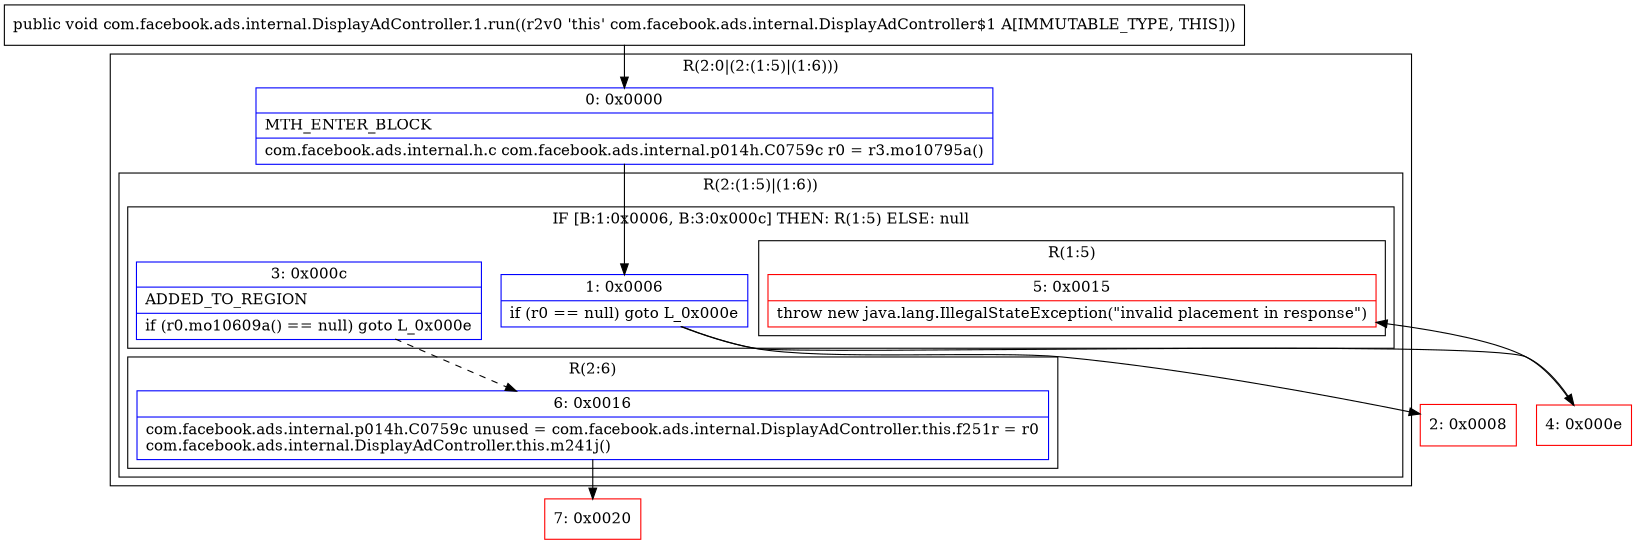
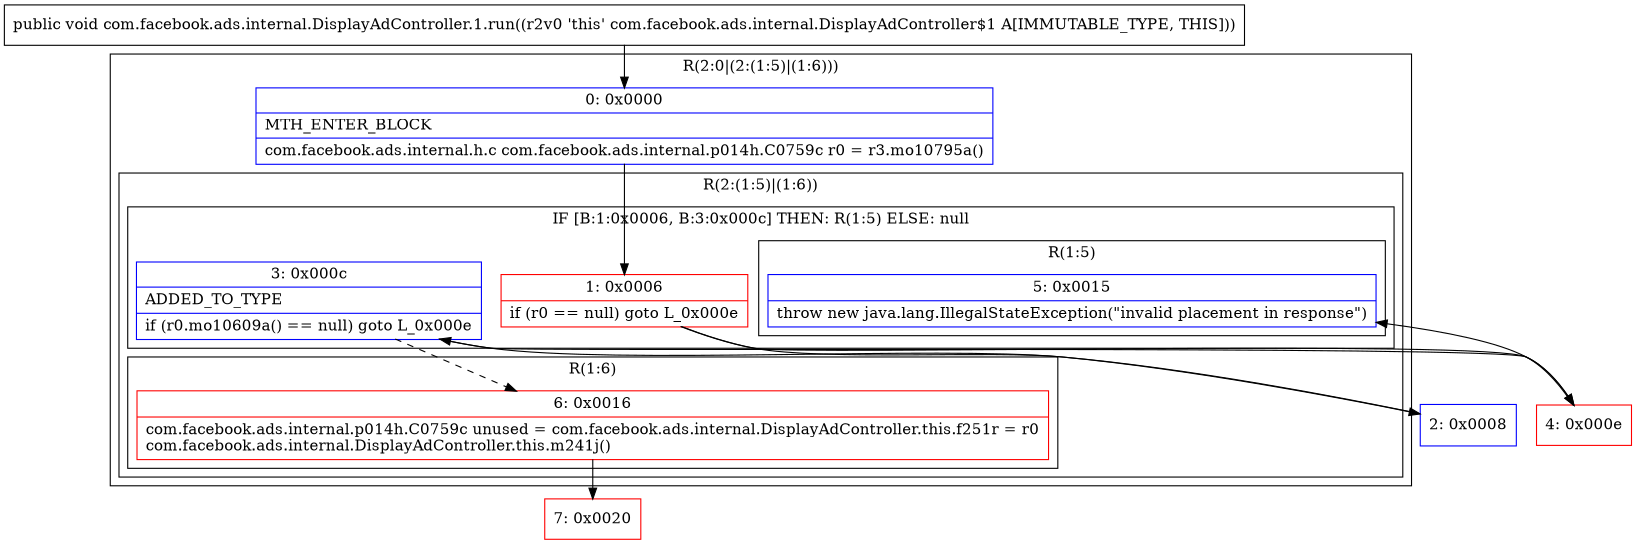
(227, 300) -> (215, 300)
(624, 301) -> (624, 301)
(1072, 301) -> (1072, 301)
none -> (1011, 349)
none -> (937, 353)
(593, 370) -> (593, 370)
(593, 425) -> (593, 425)
(1468, 425) -> (1468, 425)
